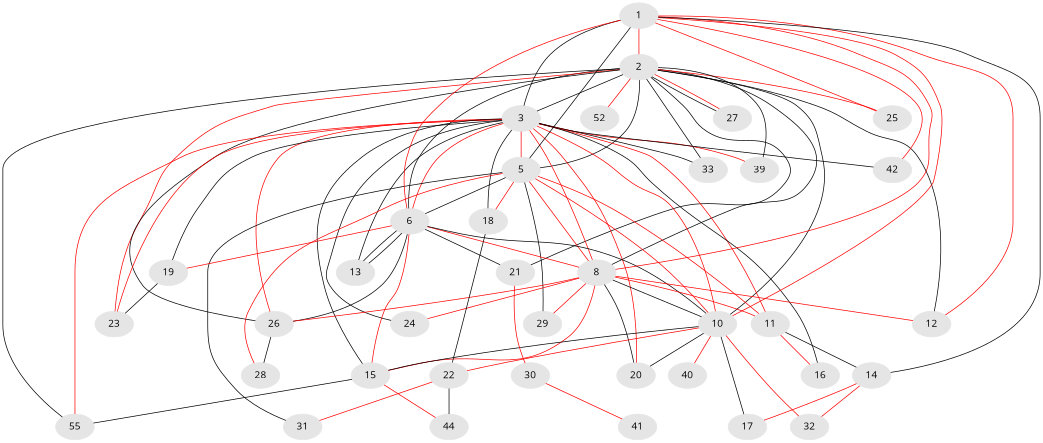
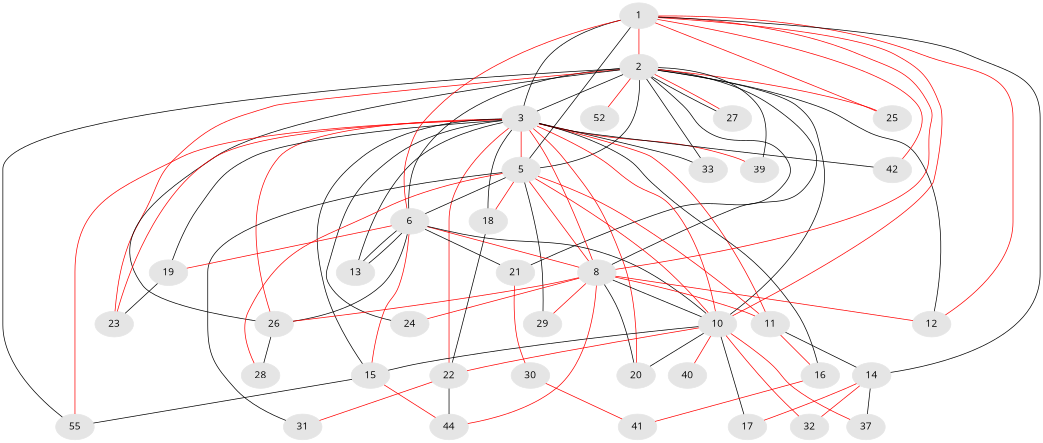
(445, 152) -> (449, 222)
(491, 360) -> (562, 382)
none -> (729, 401)
none -> (866, 427)
